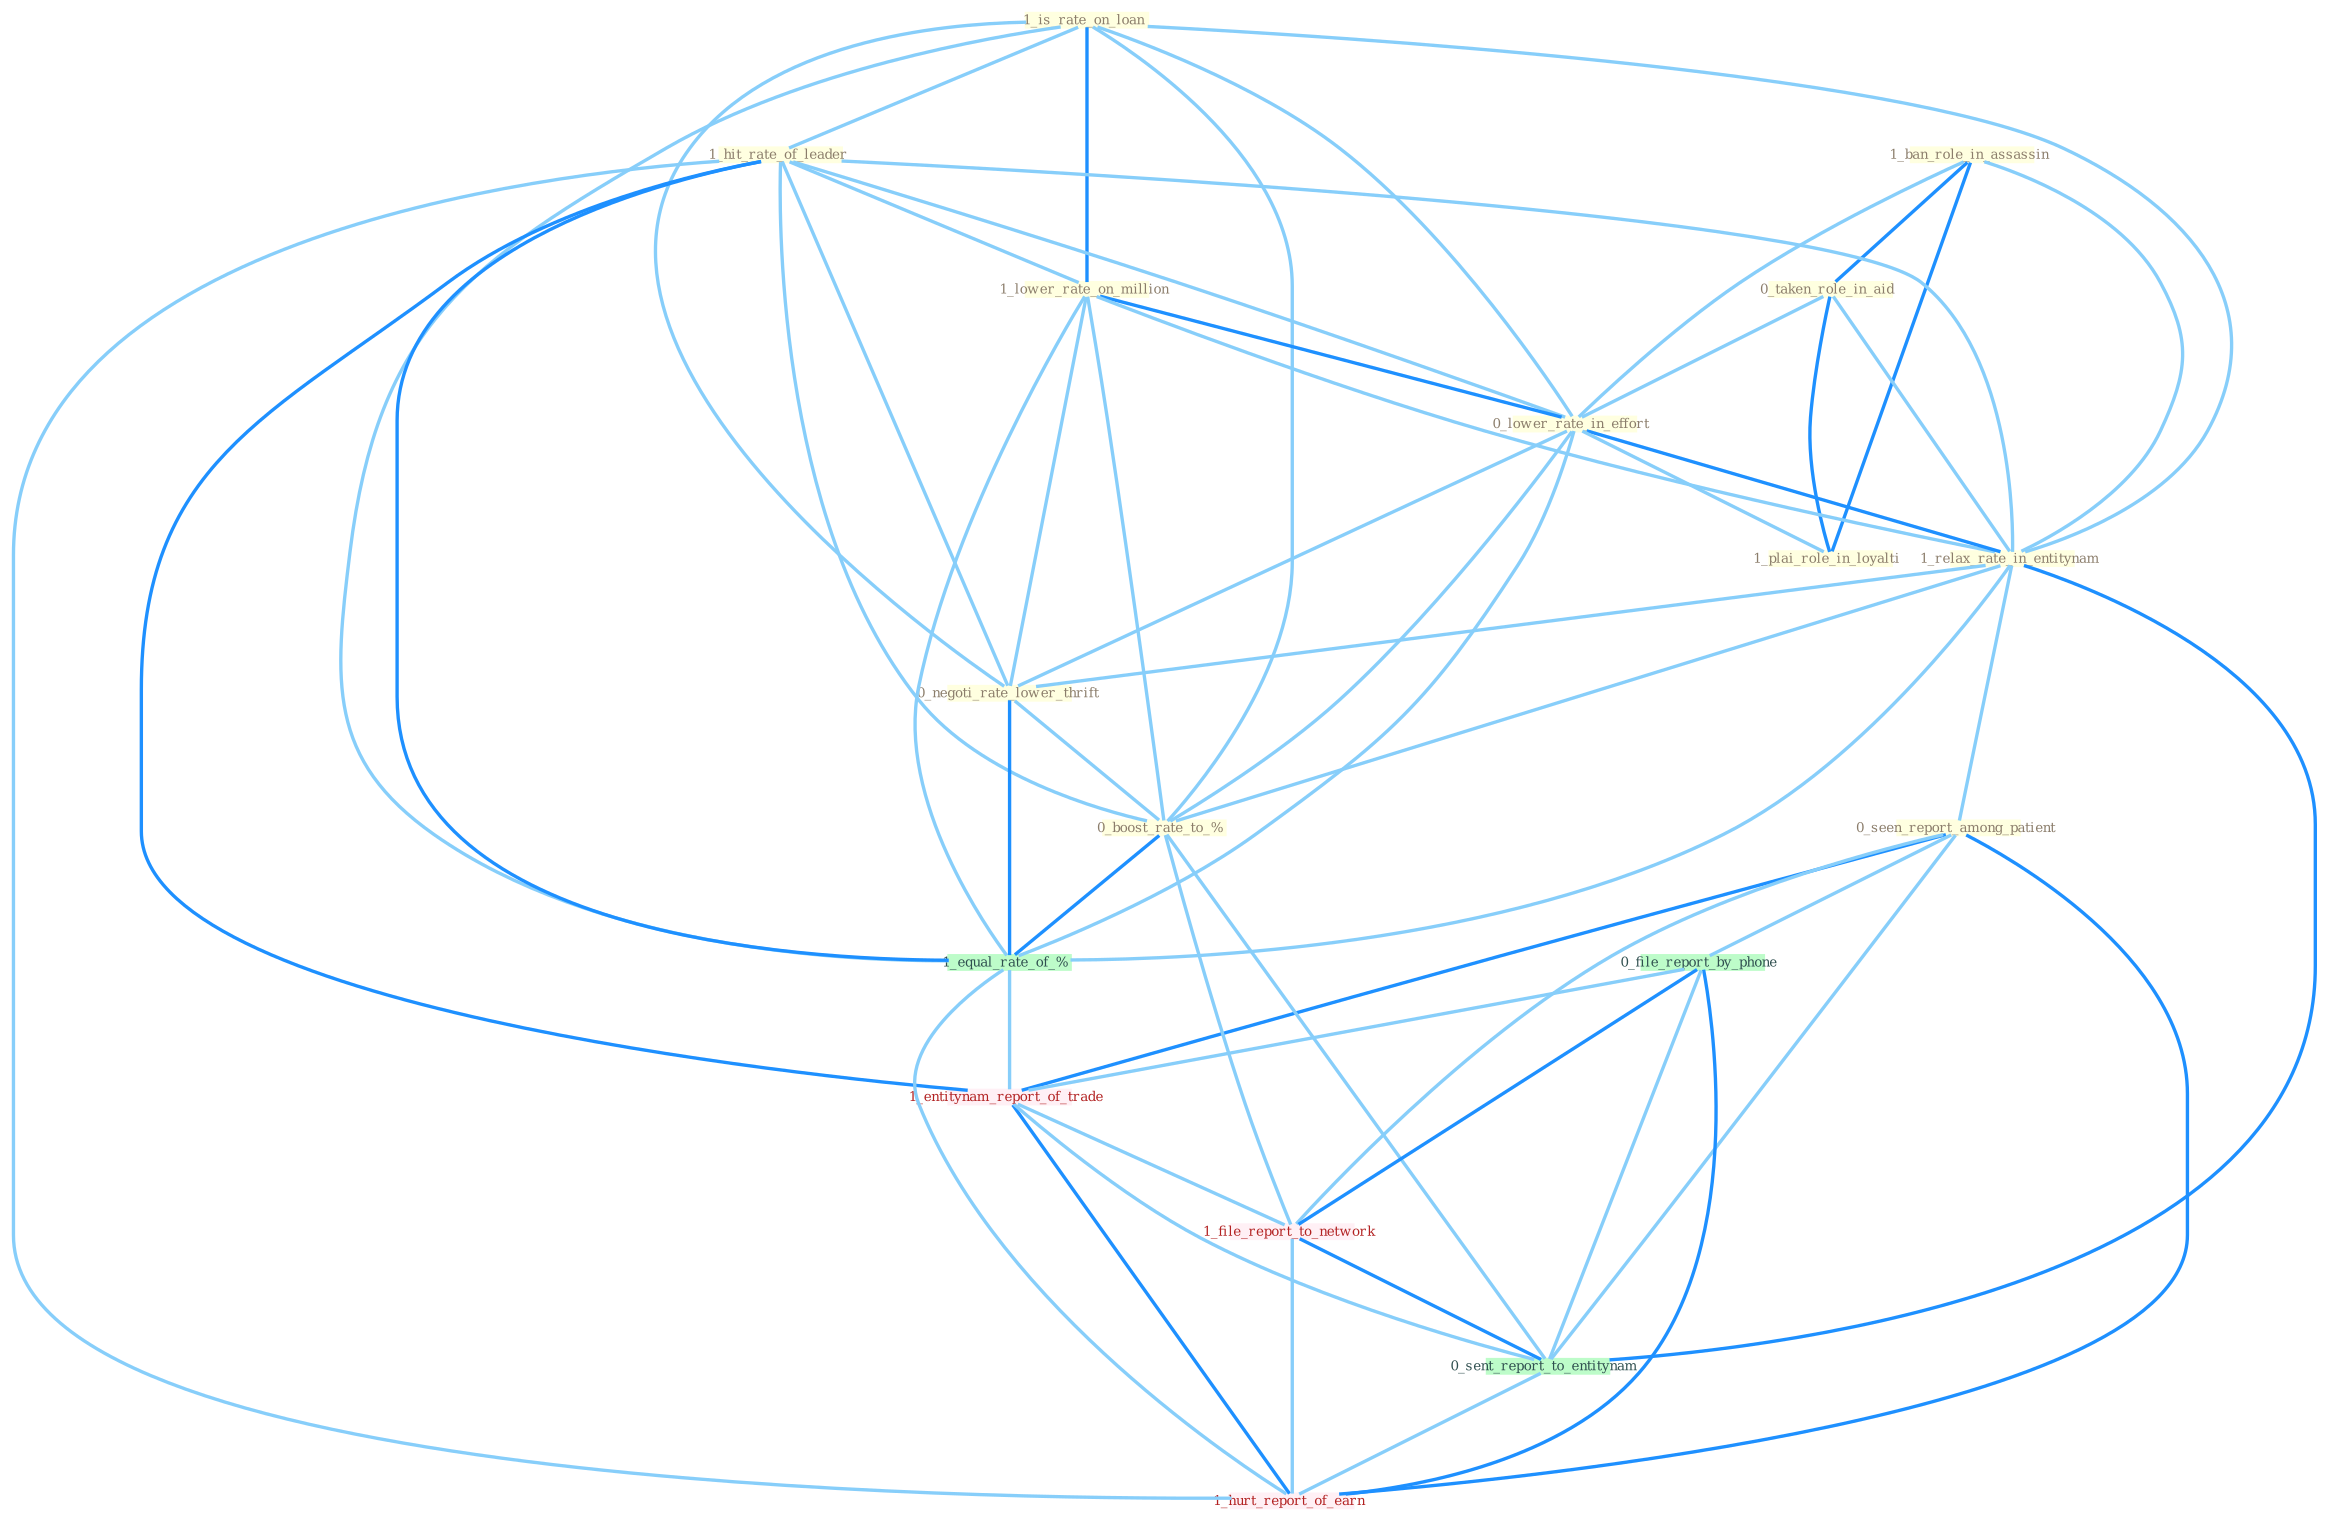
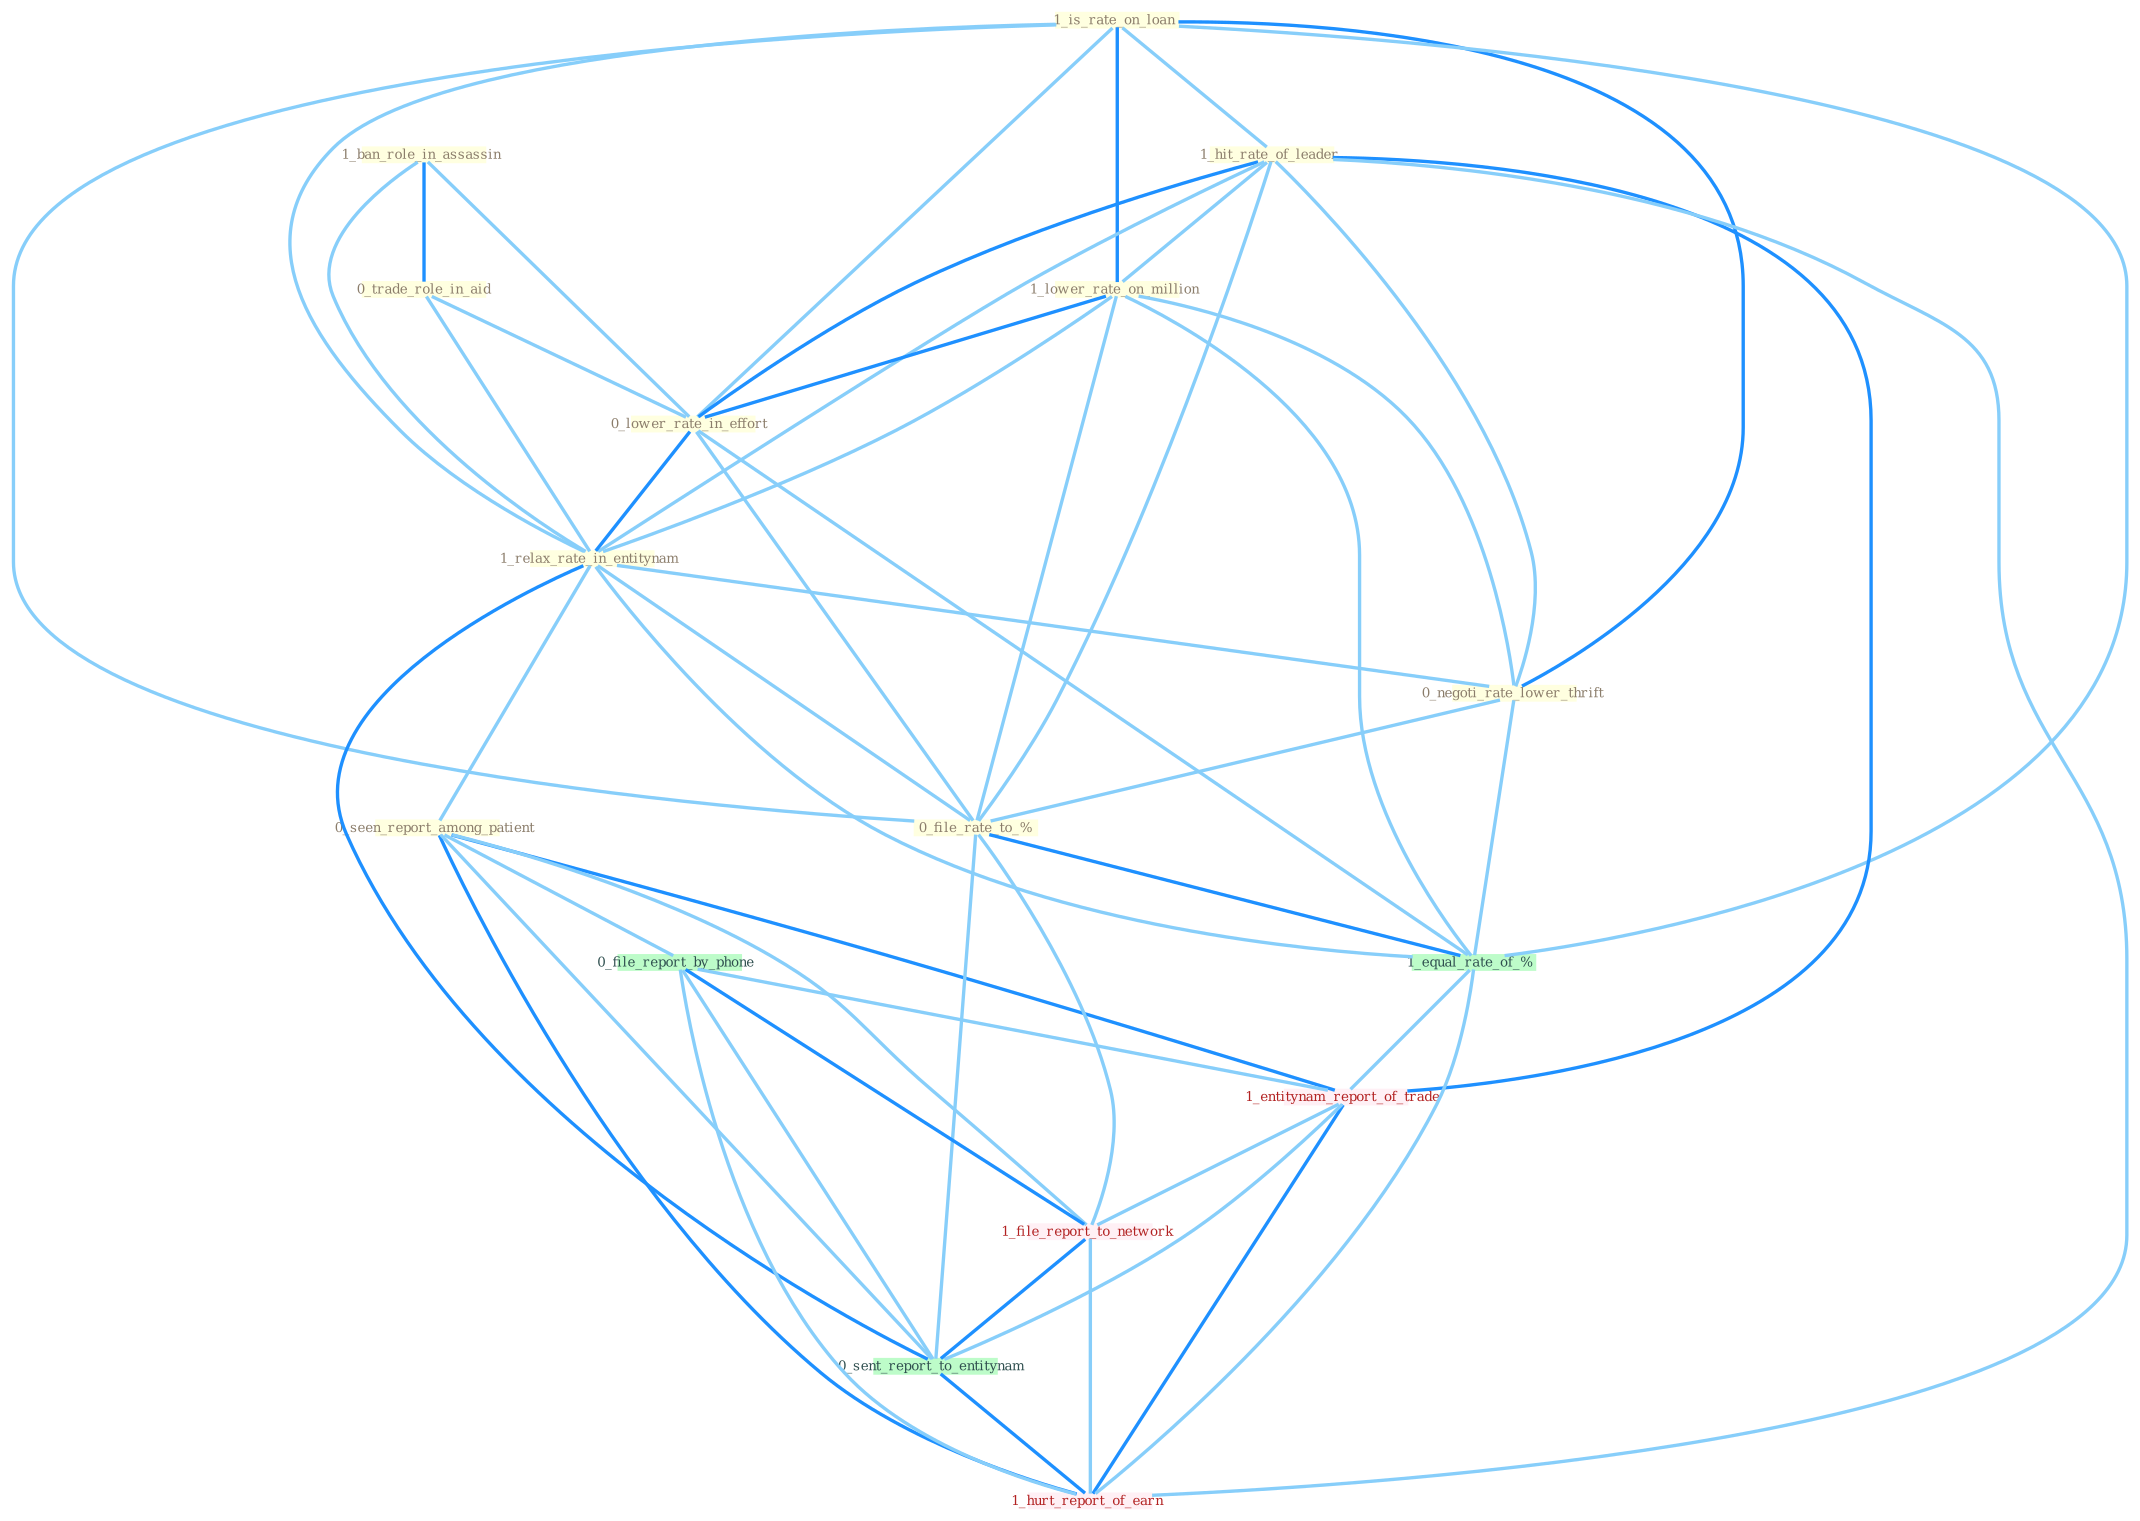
(1181, 284) -> (965, 260)
(1831, 289) -> (424, 289)
(664, 298) -> (1719, 196)
(1320, 546) -> none
(1831, 559) -> none
(397, 654) -> none
(1010, 828) -> (1494, 828)
(1164, 828) -> (976, 828)
(1666, 1333) -> (802, 1317)
(1420, 1434) -> (1013, 1434)
